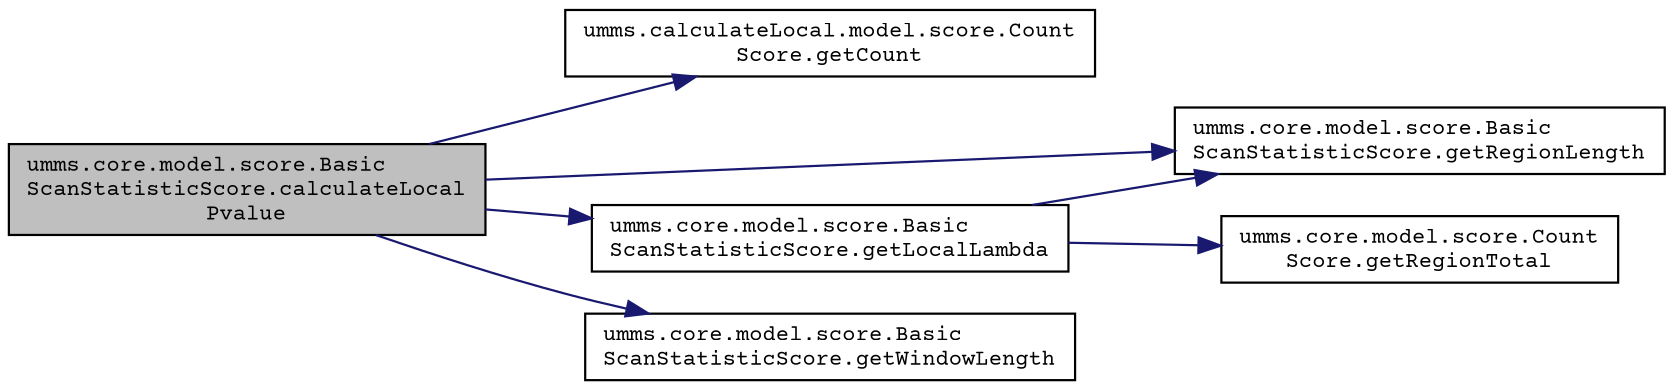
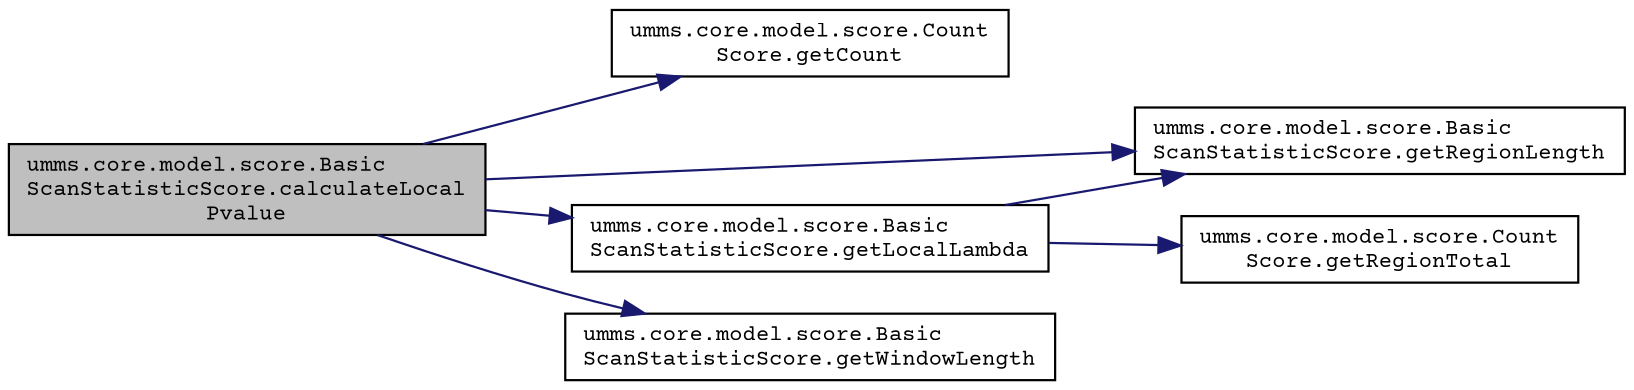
(830, 43) -> (810, 43)
